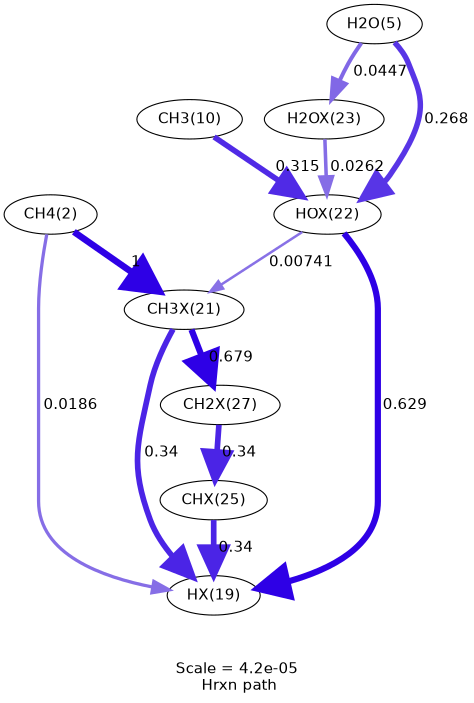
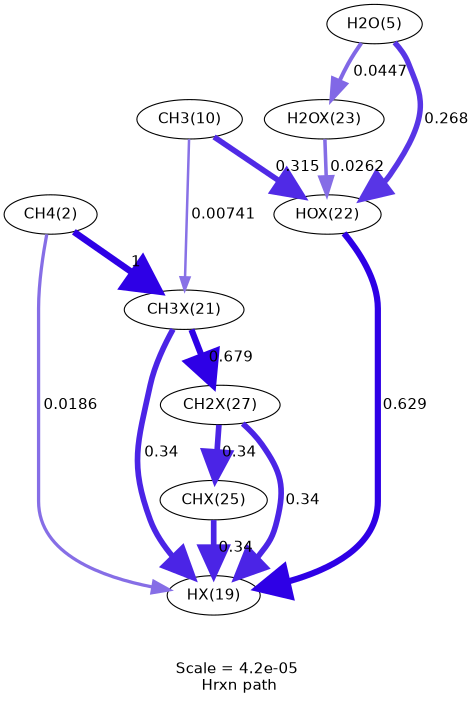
(262, 258) -> (187, 208)
none -> (281, 488)
